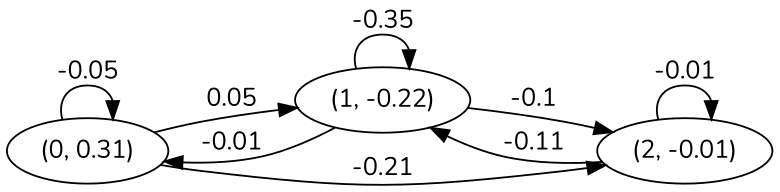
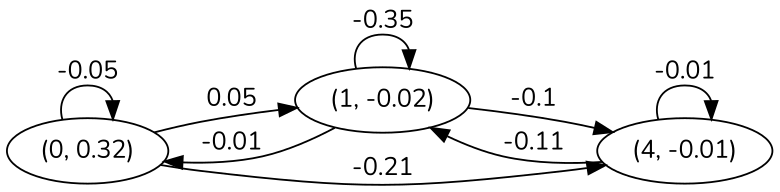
(383, 100) -> (383, 100)
(88, 151) -> (88, 151)
(685, 151) -> (685, 151)
